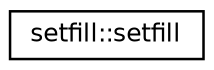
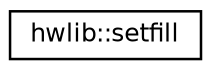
(107, 35) -> (106, 35)
